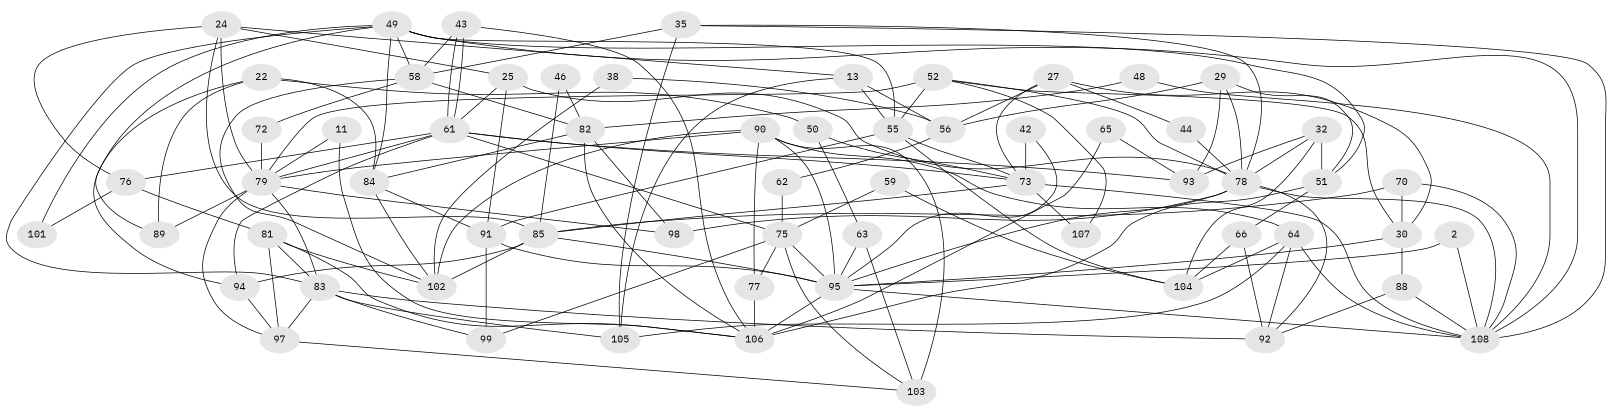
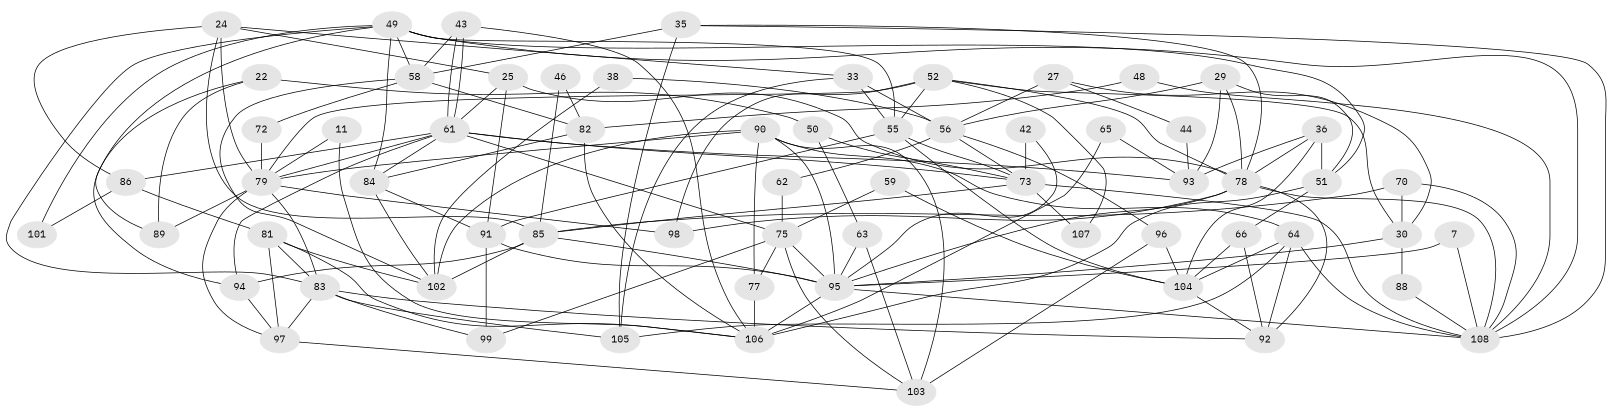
(853, 77) -> (853, 77)
(353, 102) -> (410, 156)
(997, 124) -> (986, 156)
(1322, 130) -> (1322, 130)
(1214, 156) -> (1187, 151)
(628, 180) -> (763, 101)
(126, 182) -> (126, 182)
none -> (1161, 235)
(1454, 235) -> (1454, 235)
(1333, 314) -> (1224, 314)
